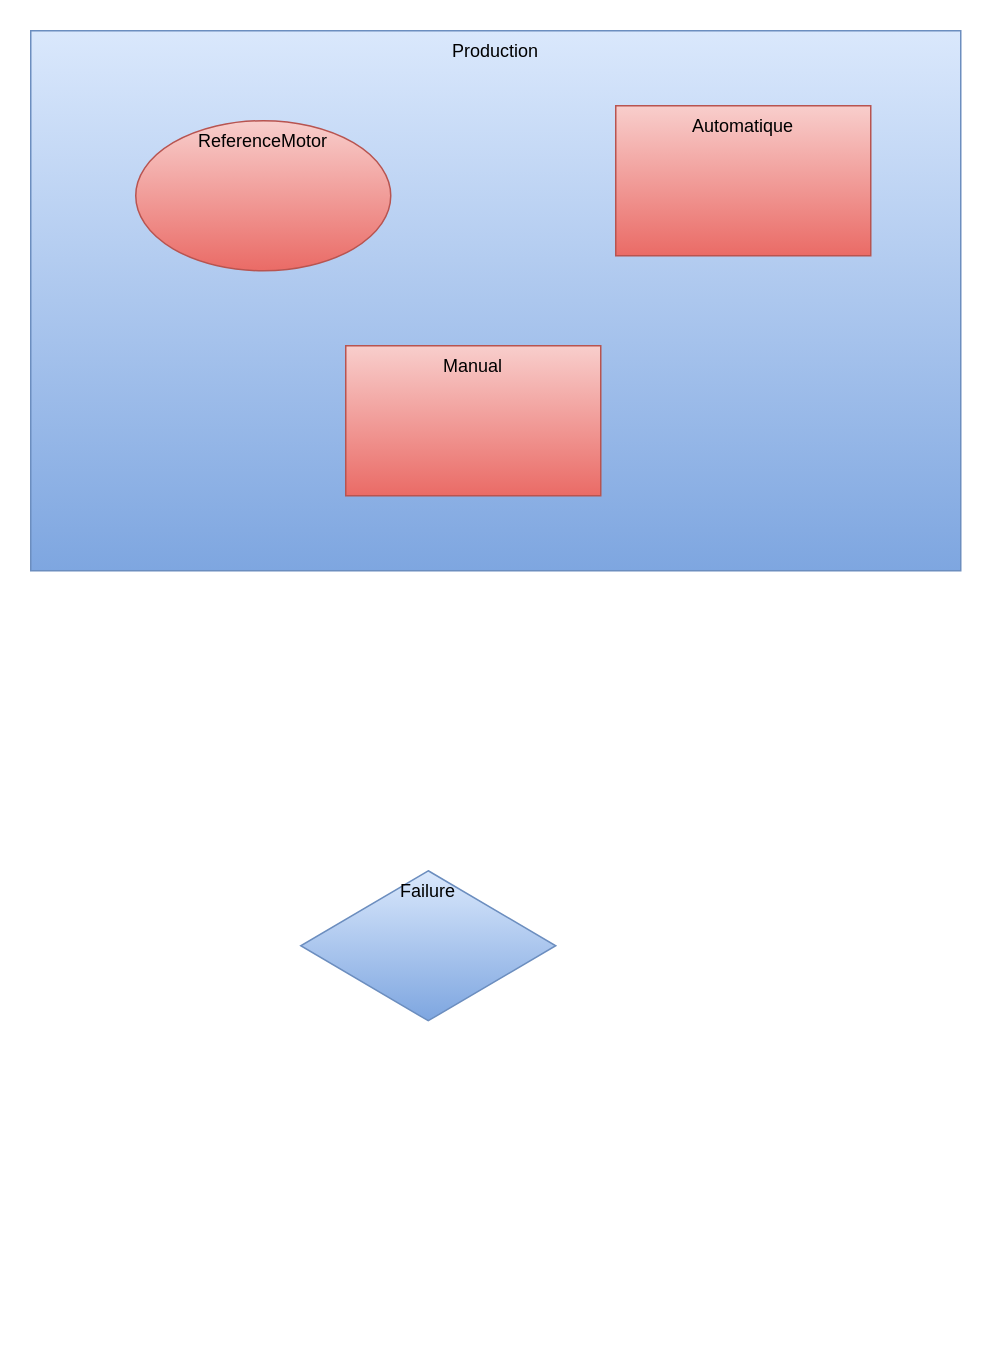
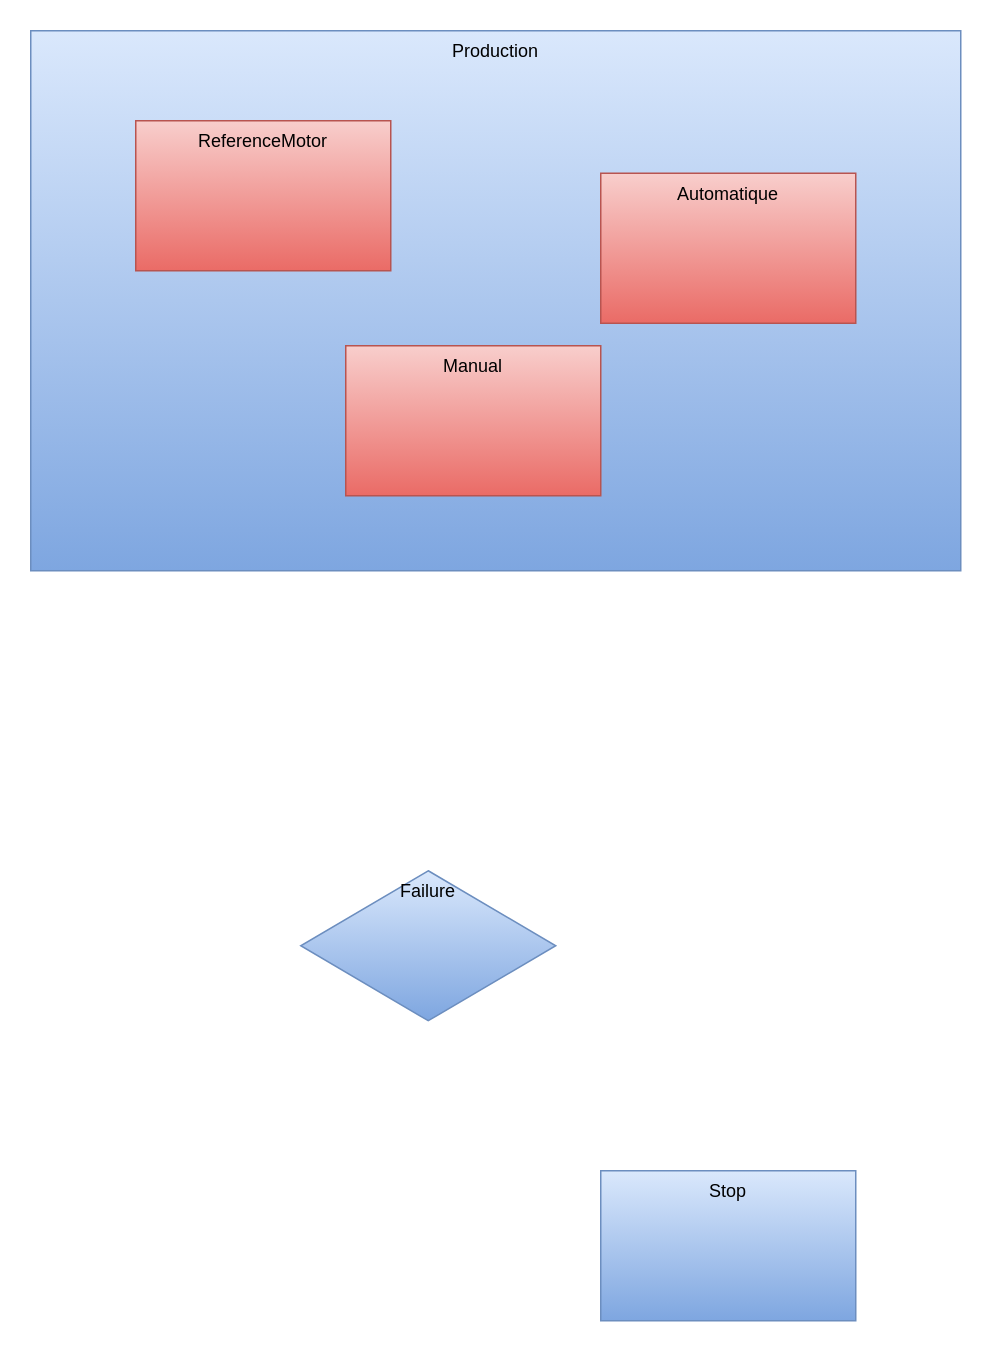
(743, 181) -> (728, 248)
(263, 196) -> (263, 196)
none -> (728, 1246)
